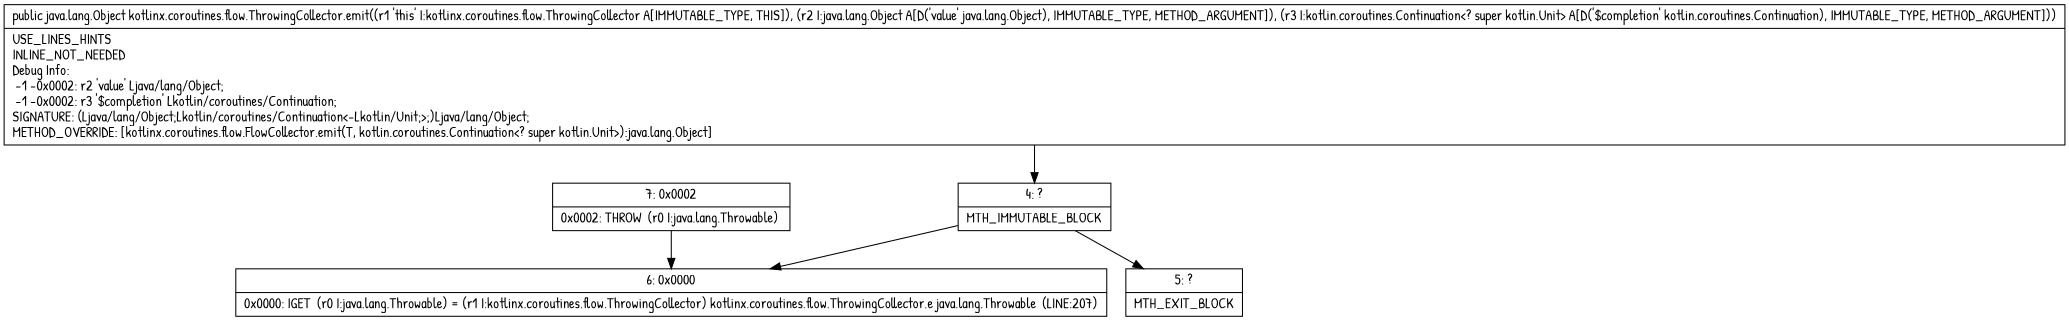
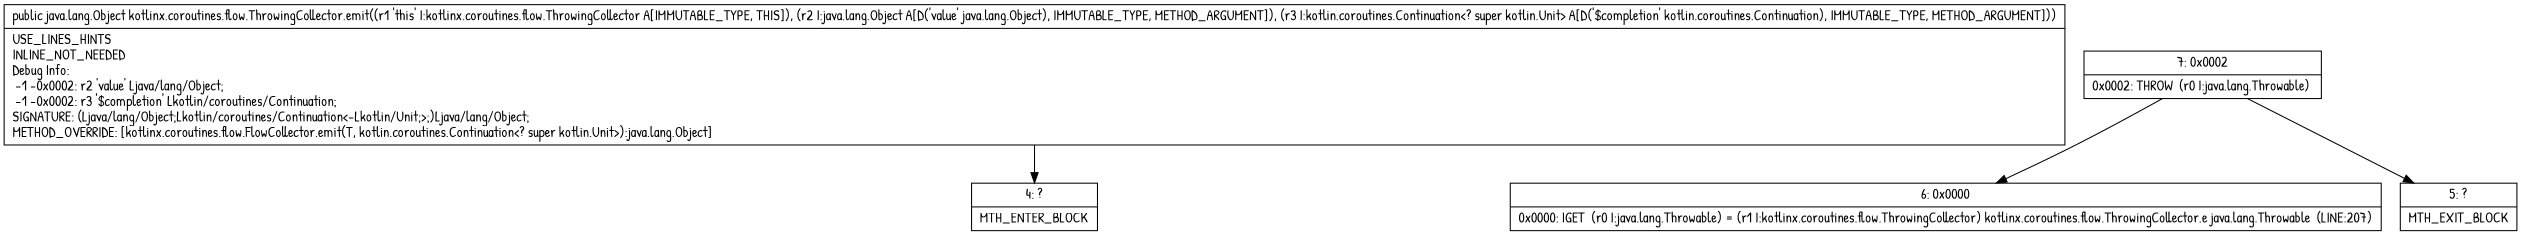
(1035, 218) -> (1035, 218)
(869, 246) -> none
(1105, 247) -> (2326, 138)
